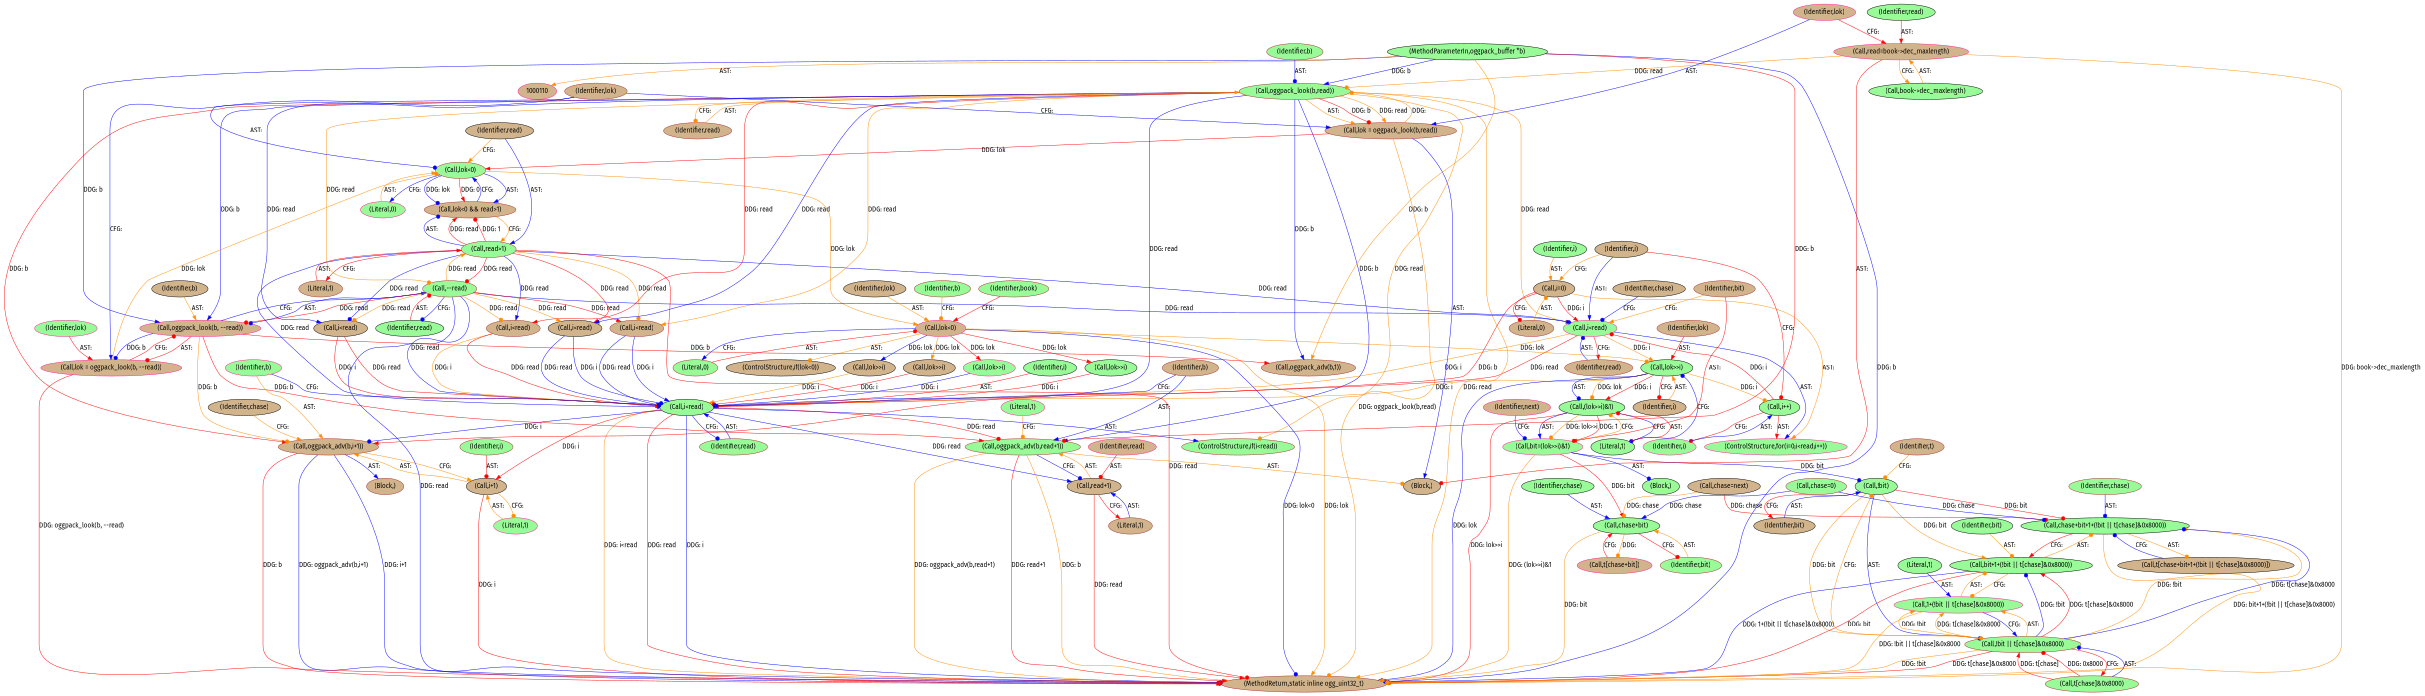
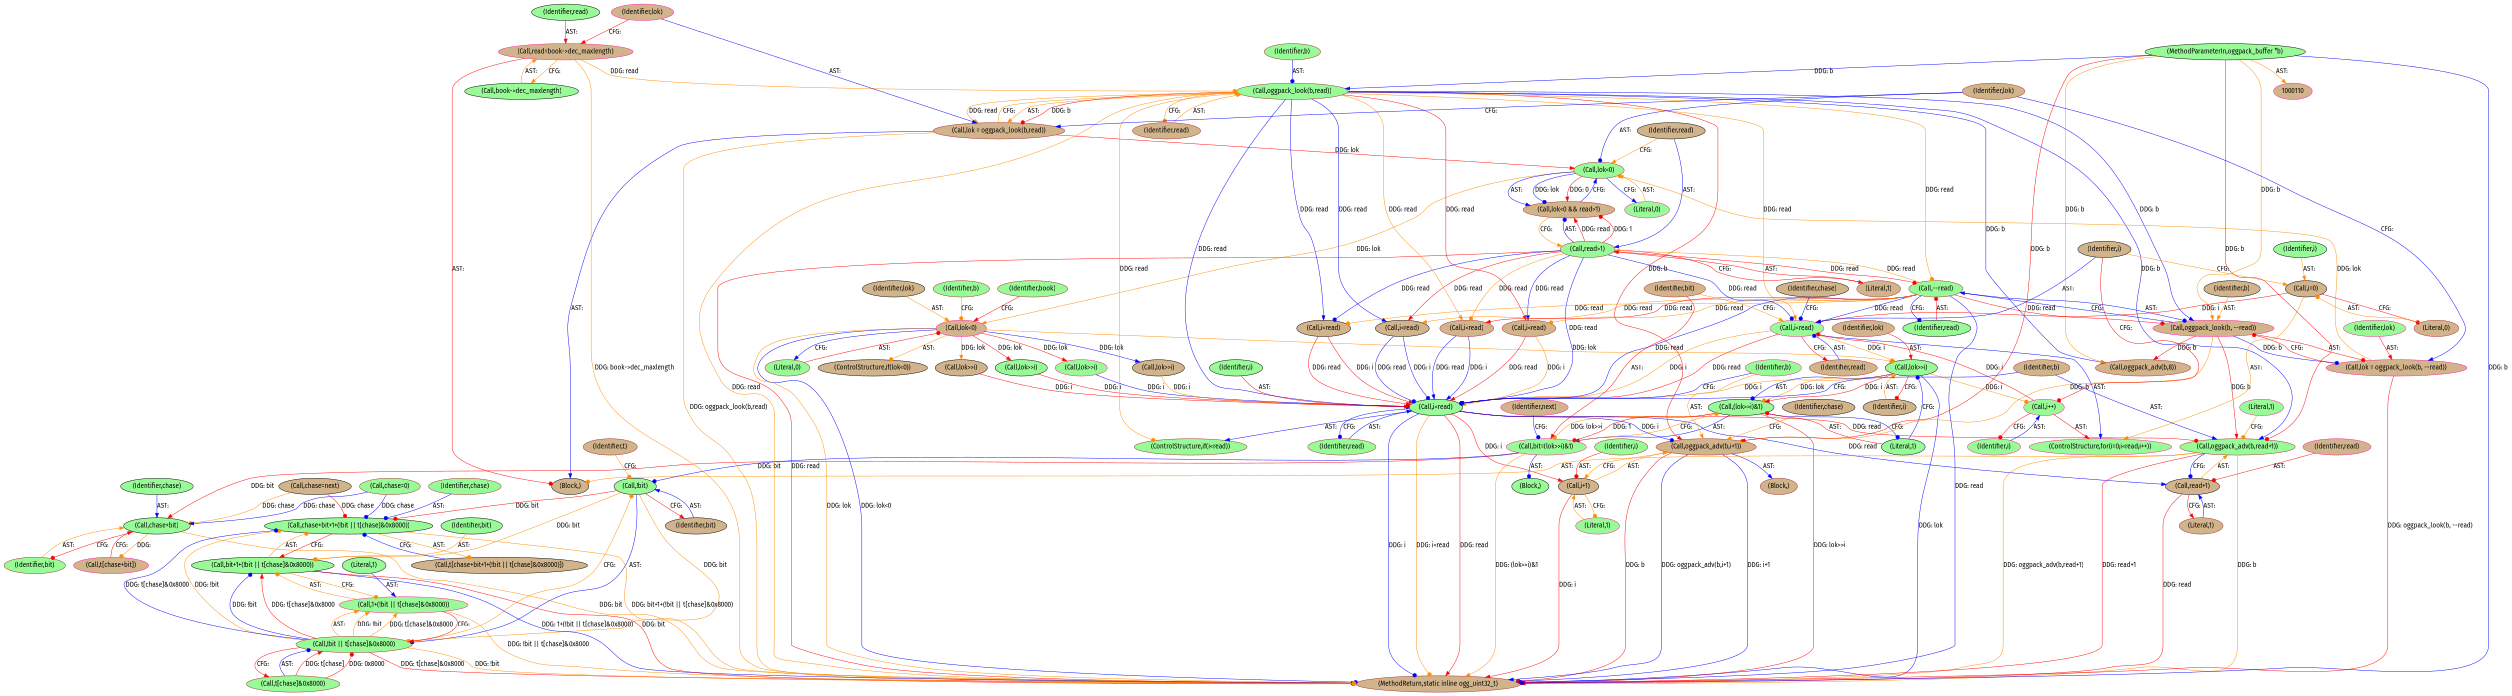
(602, 64) -> (2261, 208)
(1420, 111) -> (1010, 111)
(1308, 368) -> (2143, 368)
(947, 404) -> (2019, 331)
(1779, 407) -> (2044, 407)
(2000, 621) -> (450, 632)
